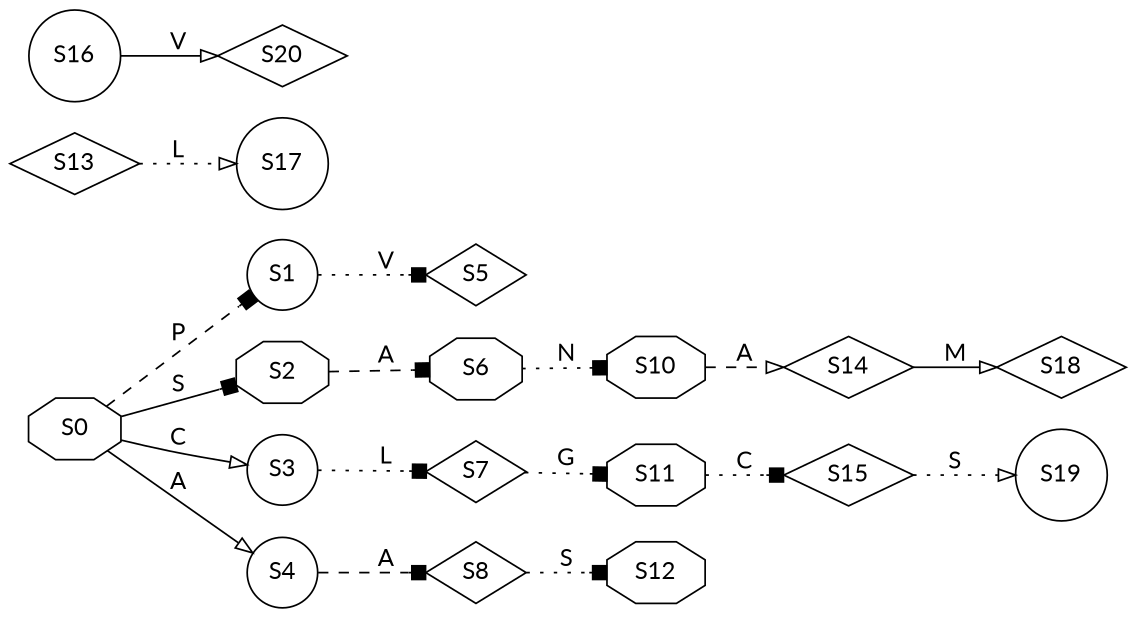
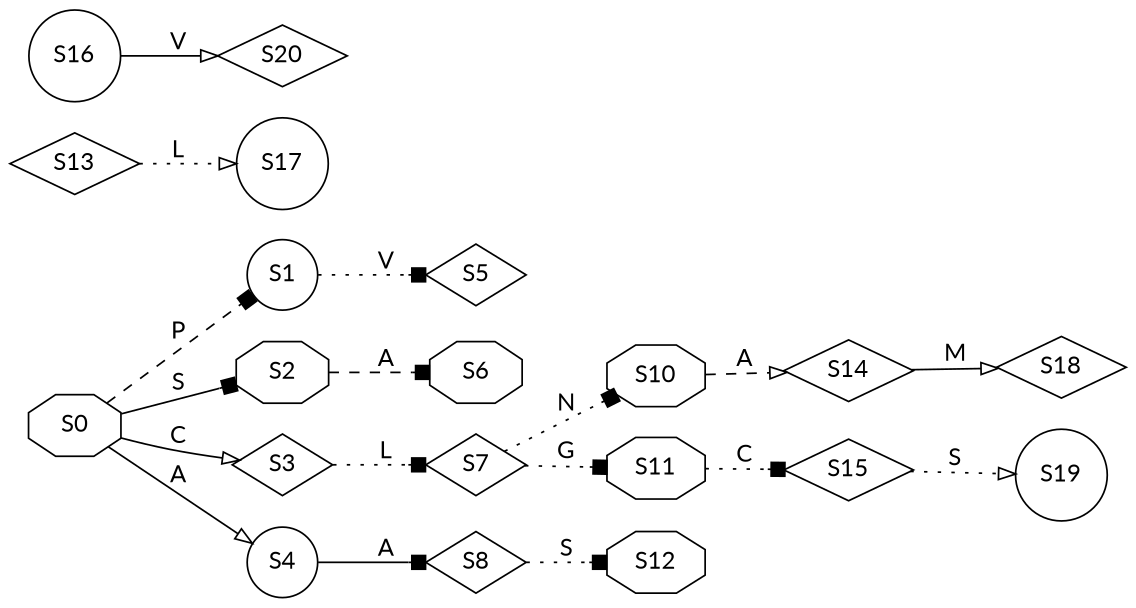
(556, 368) -> (553, 427)
(282, 470) -> (282, 465)
(363, 573) -> (363, 562)
